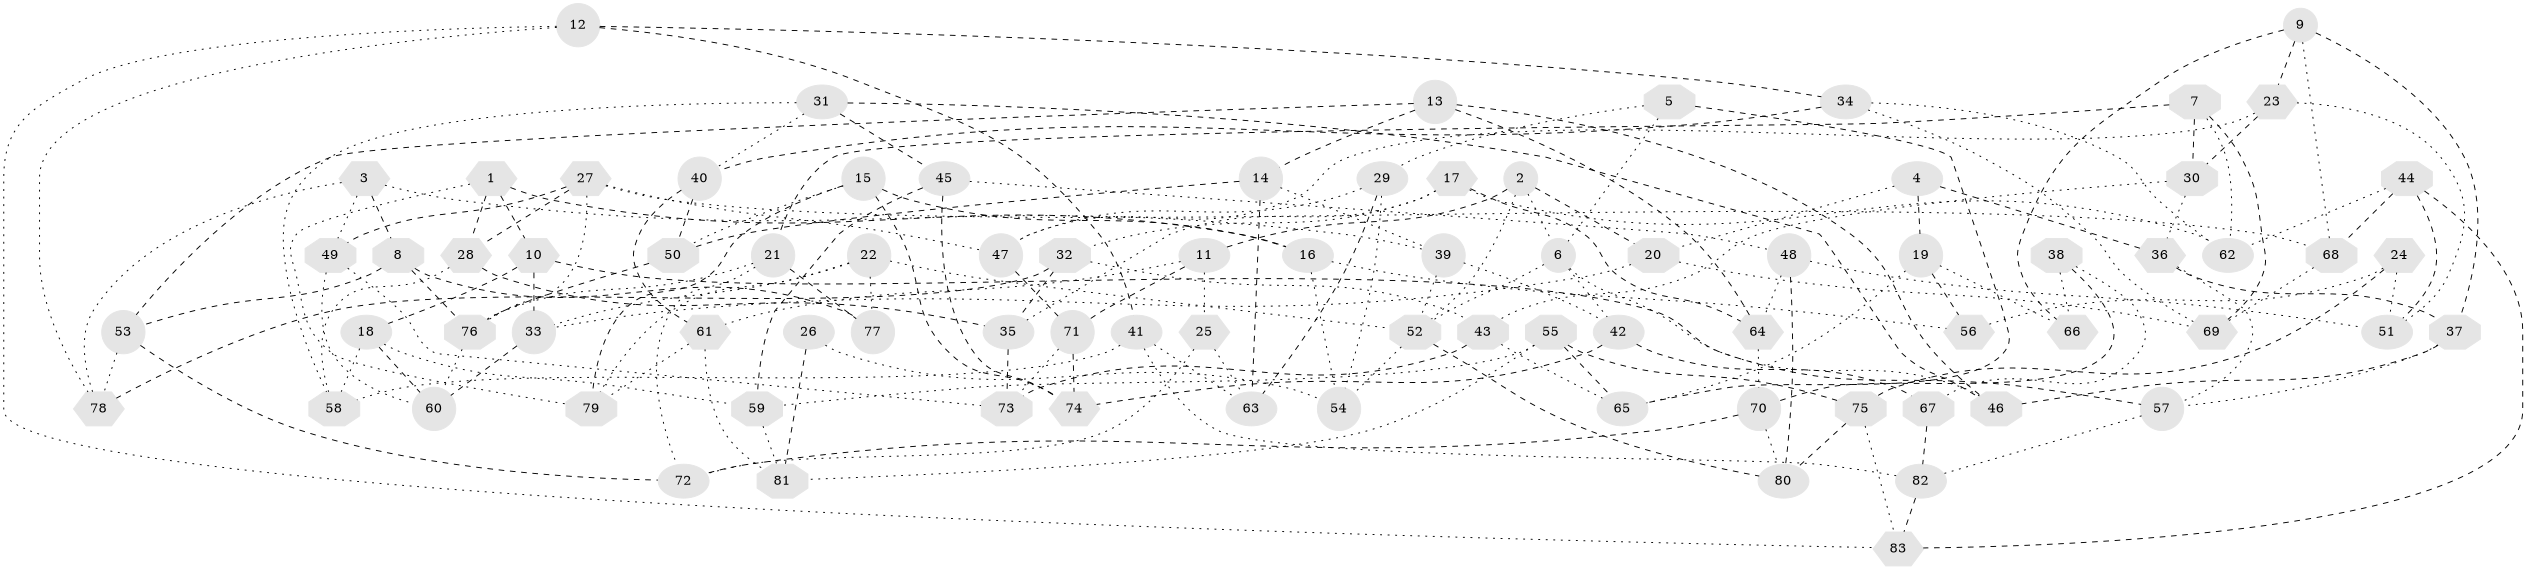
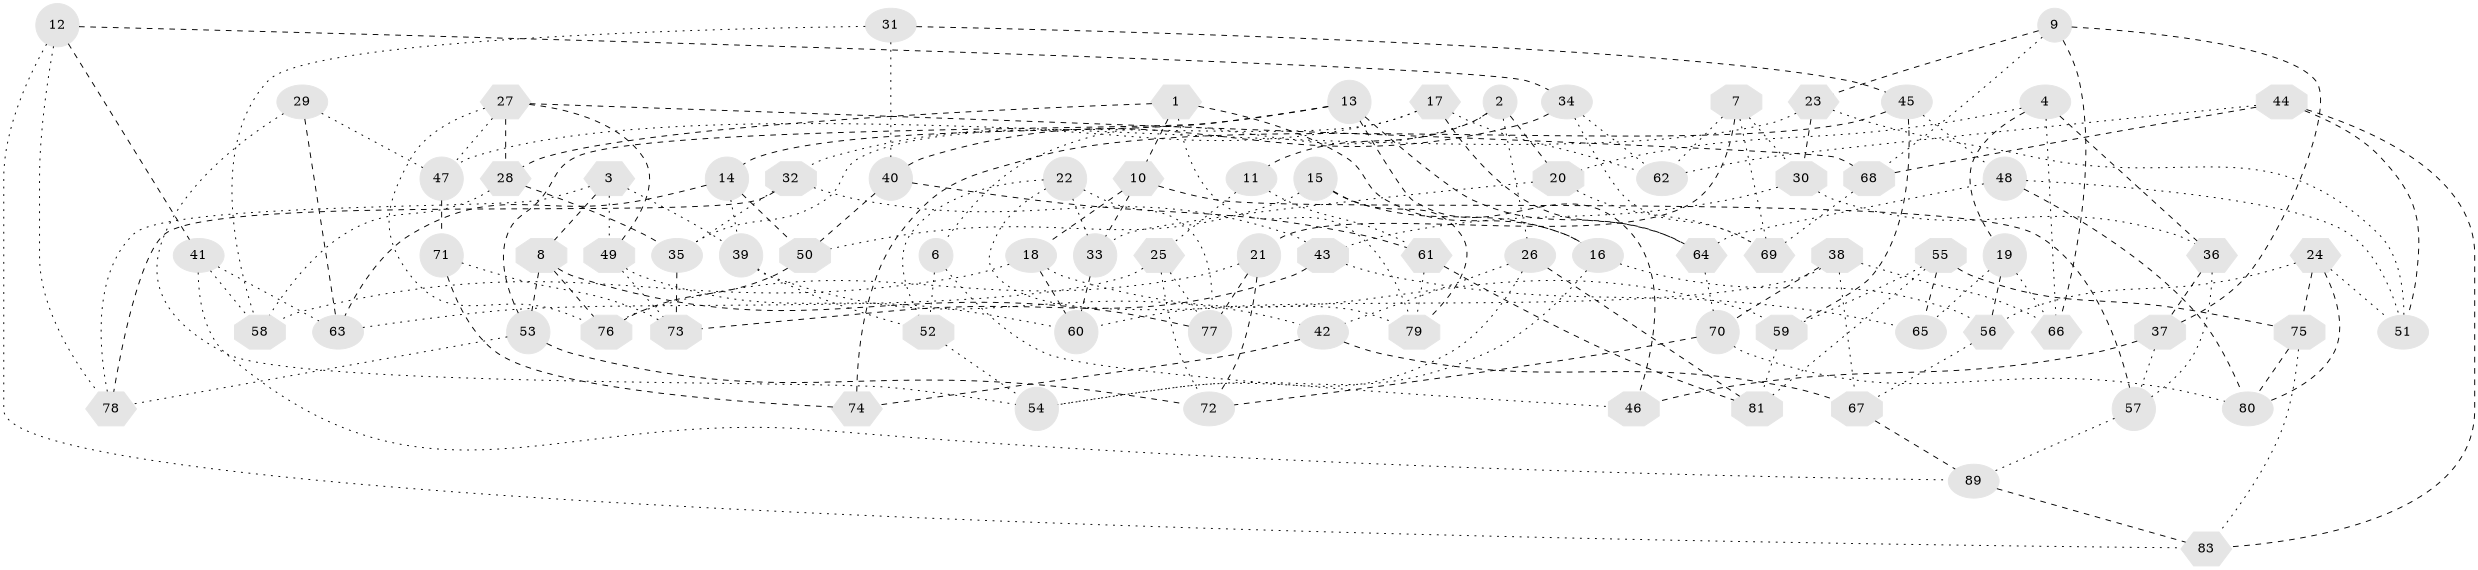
(1670, 102) -> none
(2194, 140) -> (1773, 145)
(1485, 148) -> none
(1500, 214) -> (1027, 121)
(2260, 217) -> (1753, 179)
none -> (2051, 227)
(1485, 260) -> (1515, 176)
(1584, 288) -> (1427, 294)
(1137, 292) -> none
none -> (1184, 293)
(1036, 294) -> (740, 213)
(932, 331) -> none
(660, 340) -> (1245, 337)
none -> (1934, 366)
(451, 373) -> (1460, 303)
(717, 418) -> (1586, 341)
(1588, 430) -> (2334, 352)
(1921, 481) -> (1974, 481)
